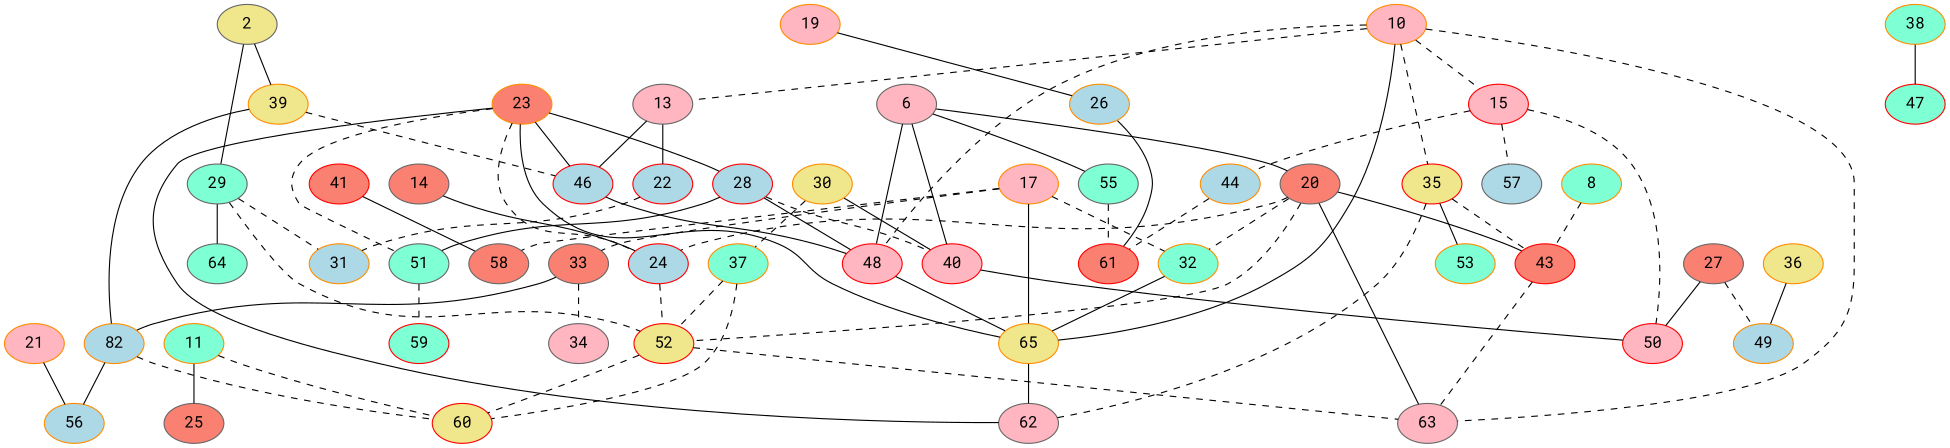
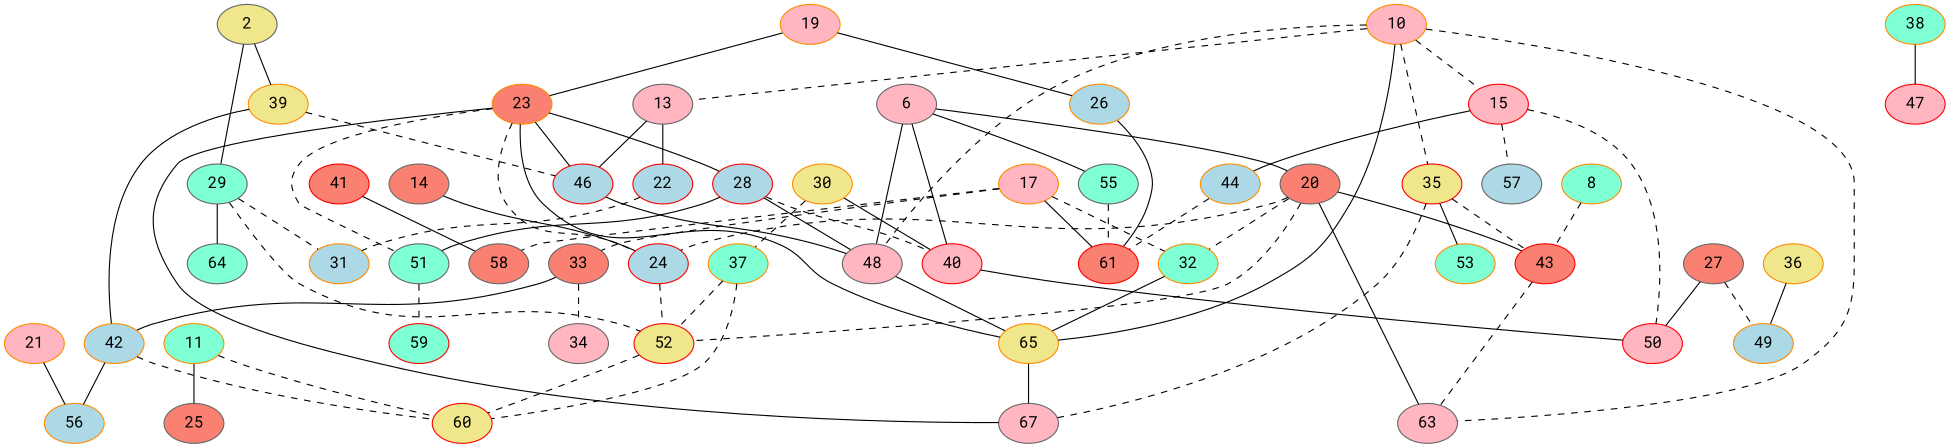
none -> (666, 64)
(1915, 104) -> (1915, 104)
(1361, 136) -> (1361, 136)
(872, 264) -> (872, 264)
(1029, 264) -> (1065, 220)
(114, 344) -> (114, 344)
(1046, 383) -> none
(1029, 423) -> (1029, 423)
